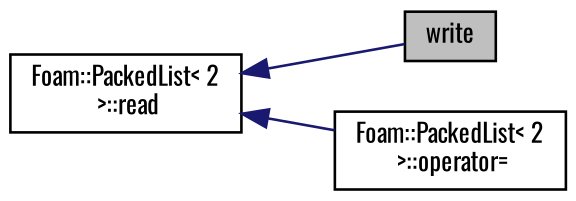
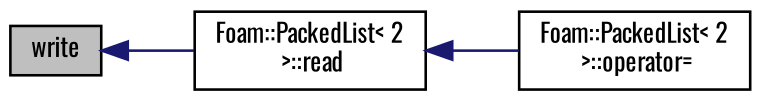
(336, 56) -> (161, 51)
